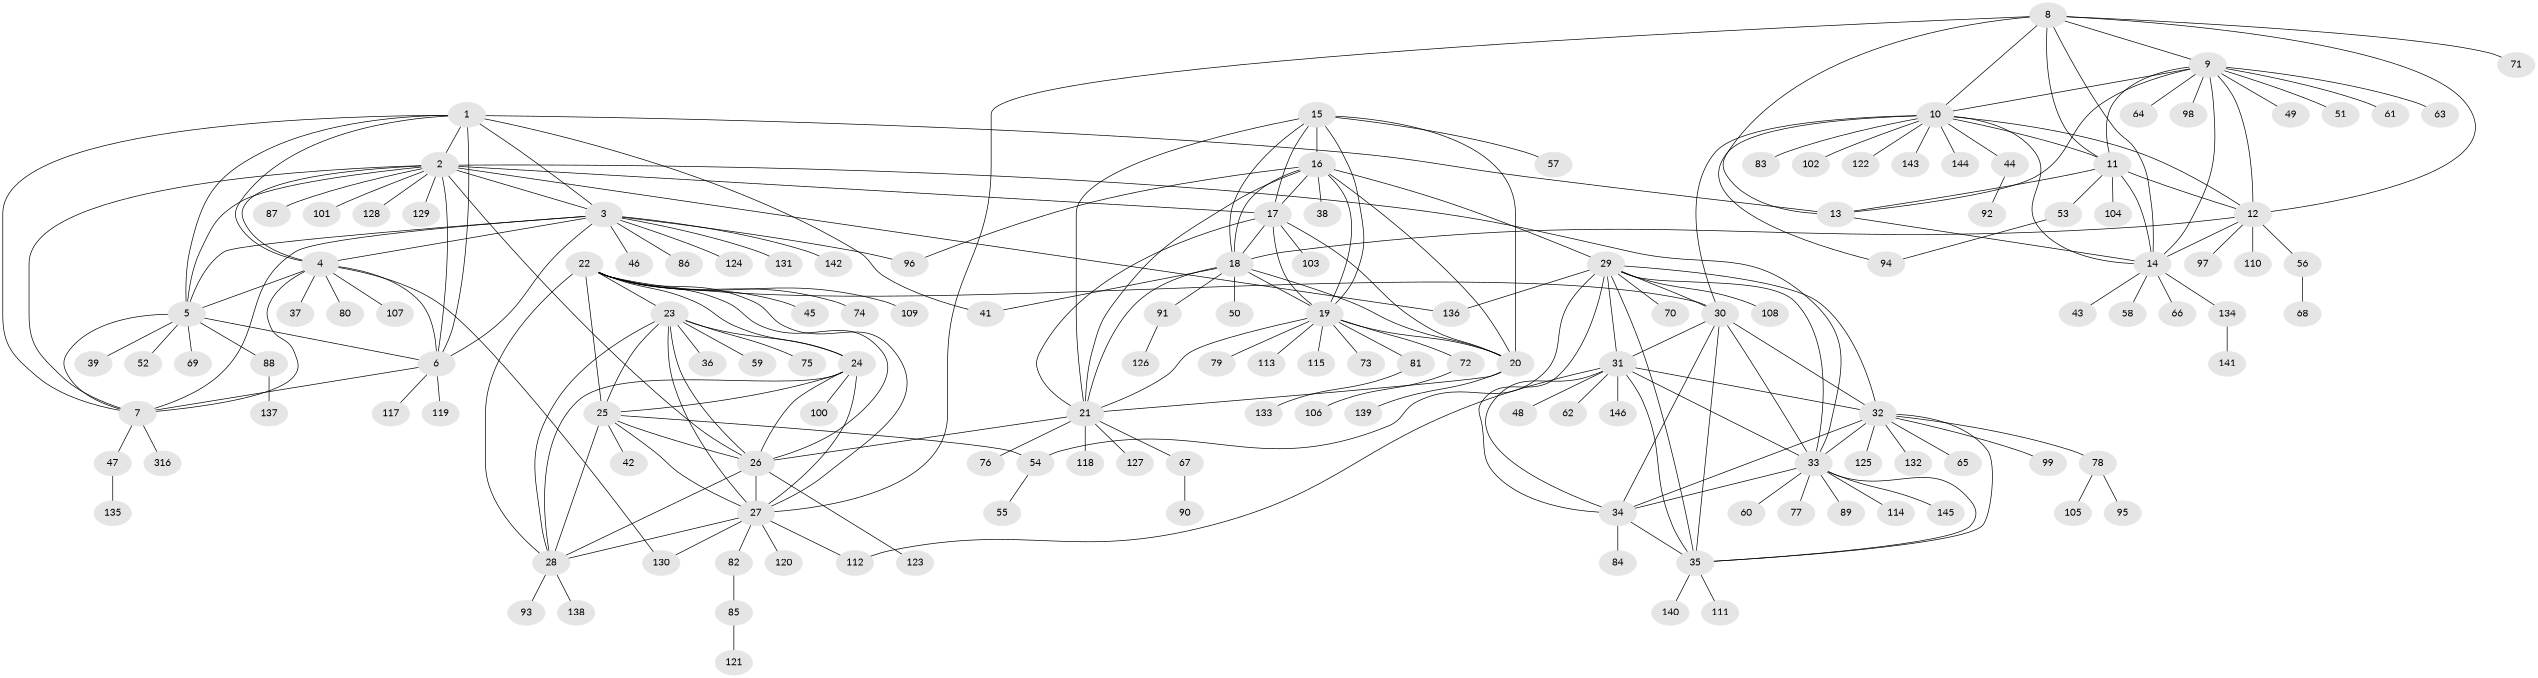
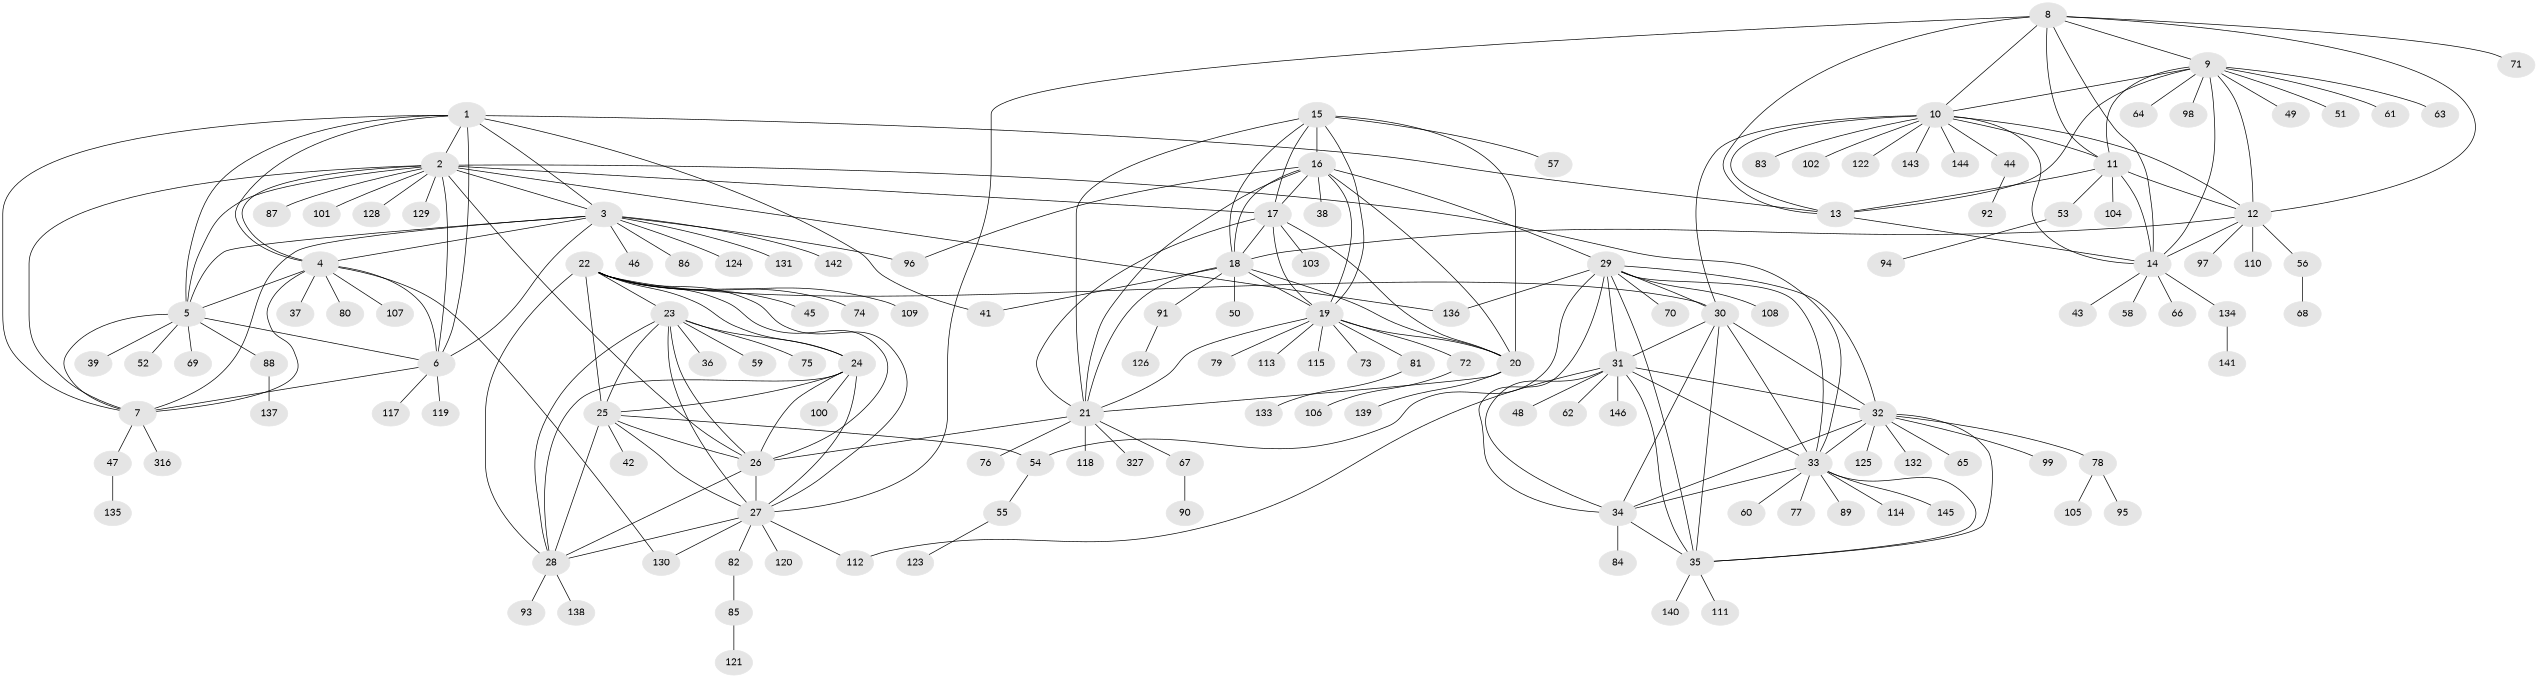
(1719, 175) -> (1767, 136)
(1135, 463) -> (1135, 463)
(835, 513) -> (962, 536)
